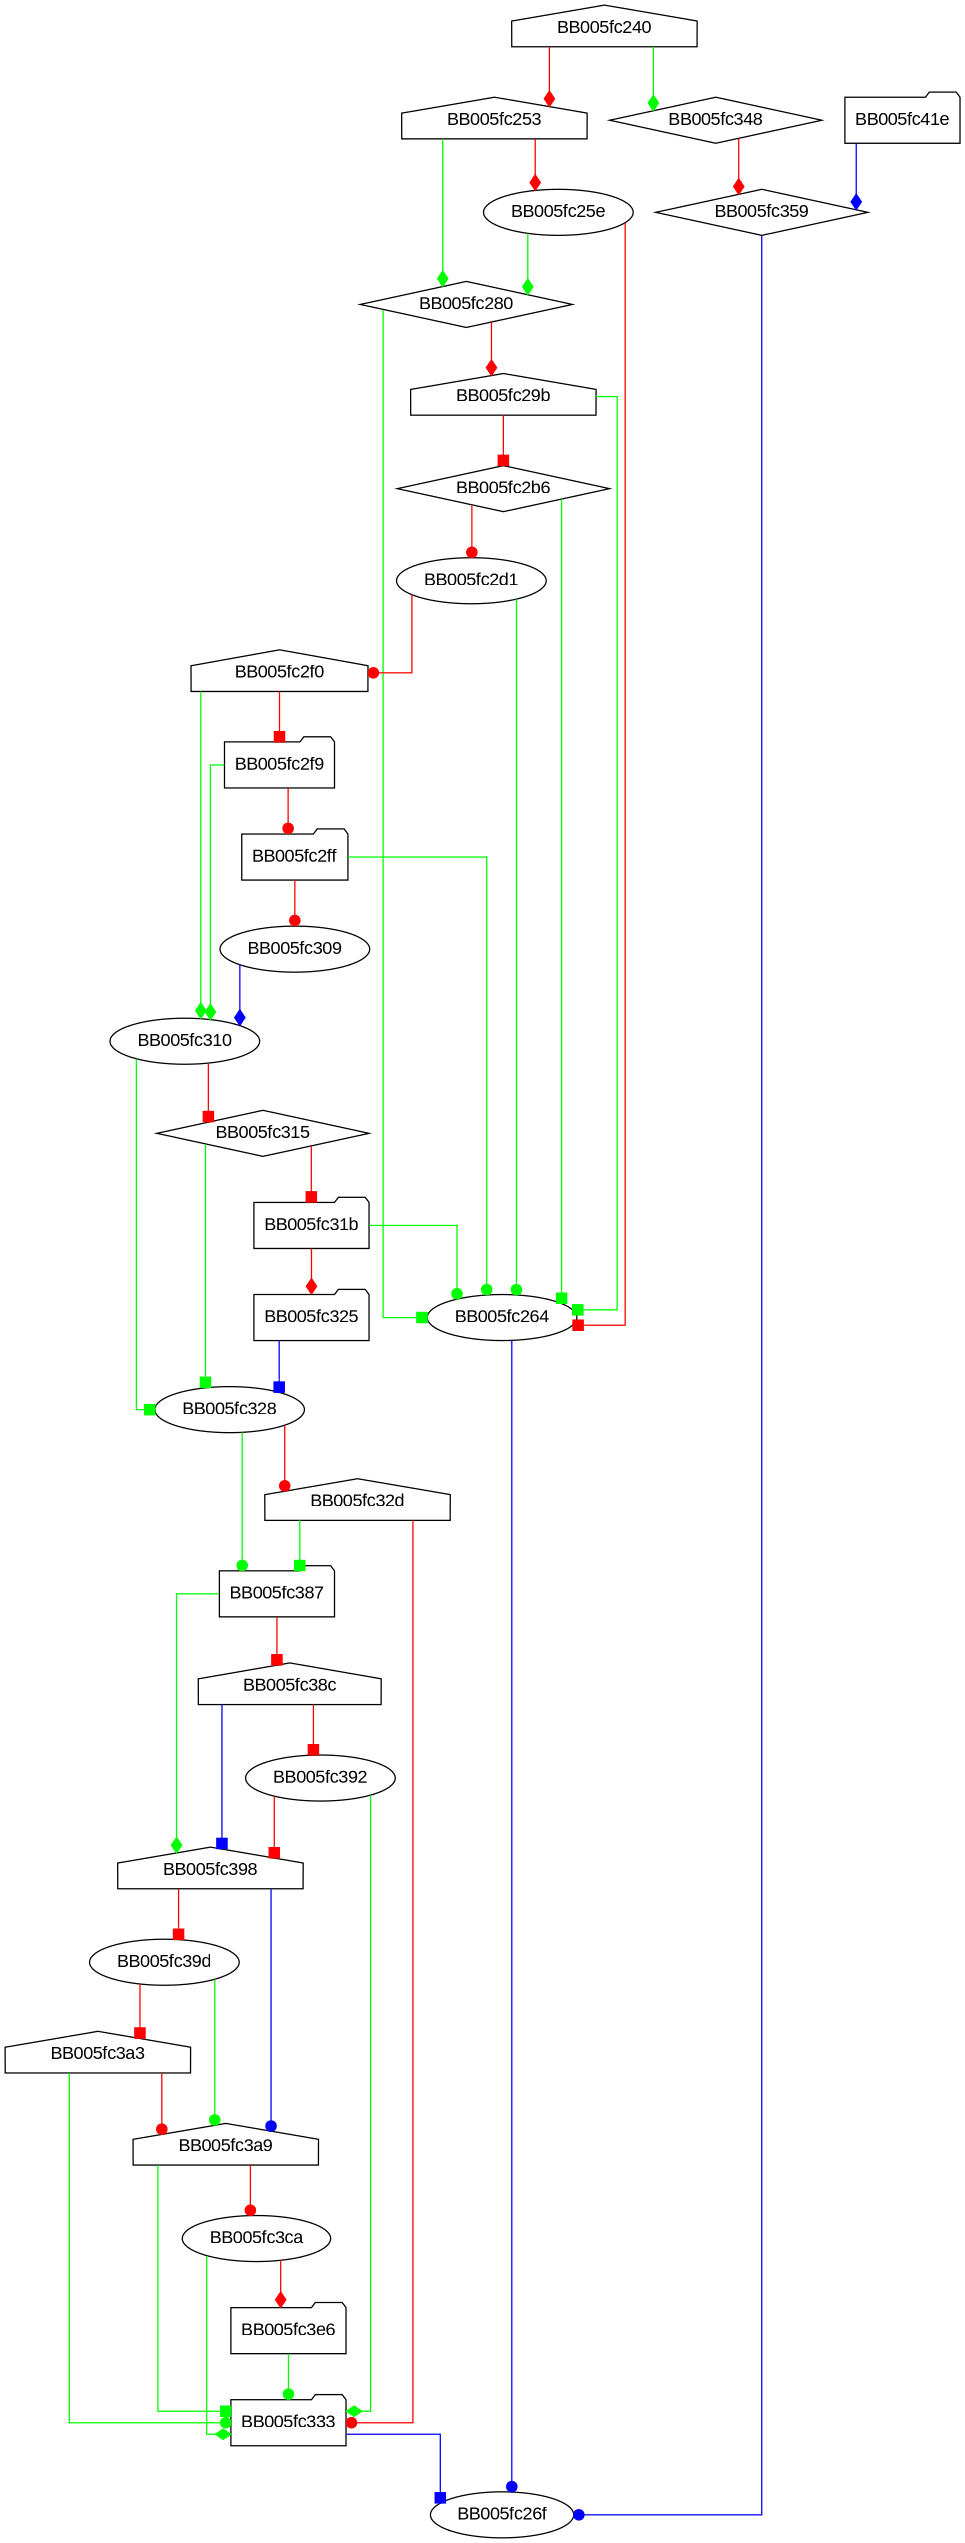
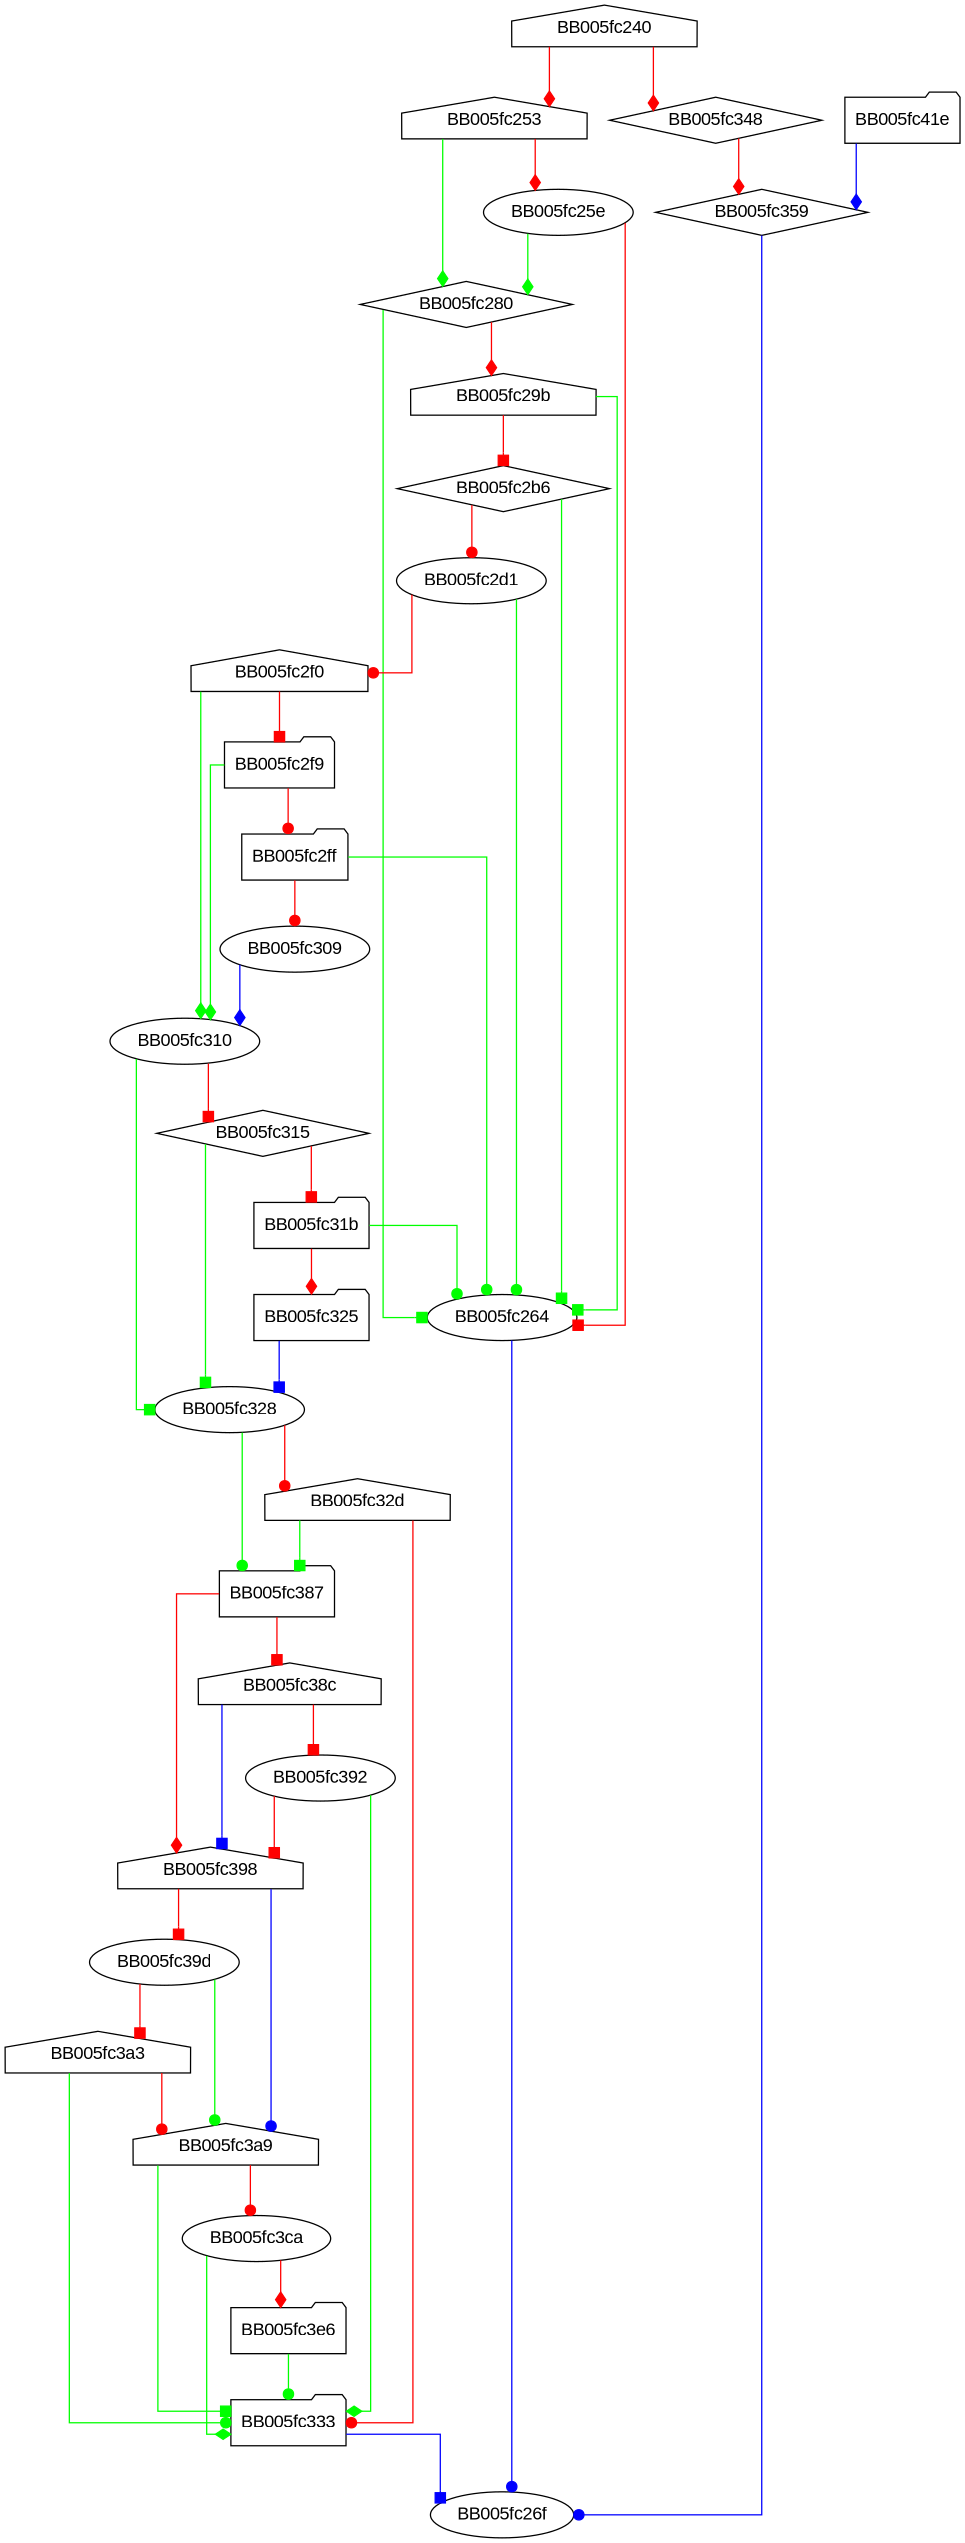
(653, 71) -> (653, 71)
(177, 1694) -> (177, 1694)
